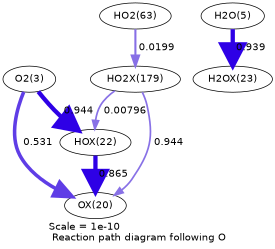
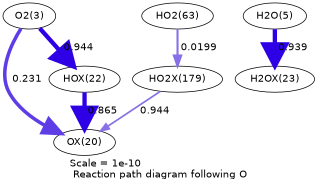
(102, 103) -> none
(37, 142) -> (26, 79)
